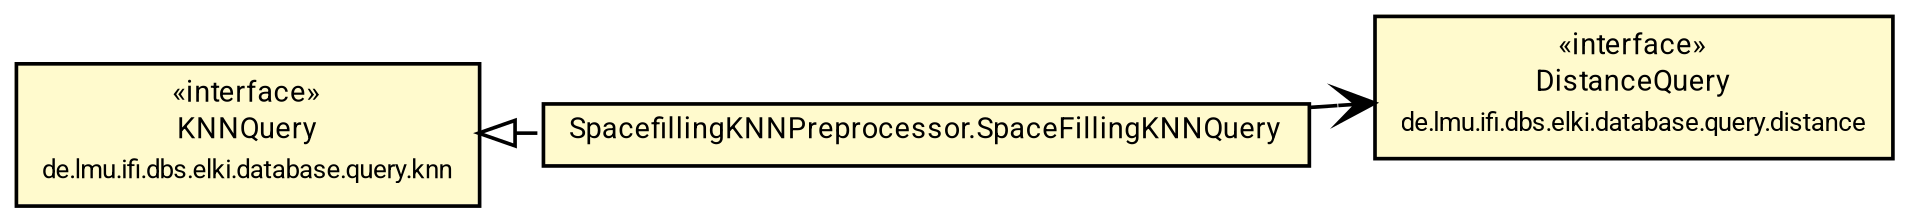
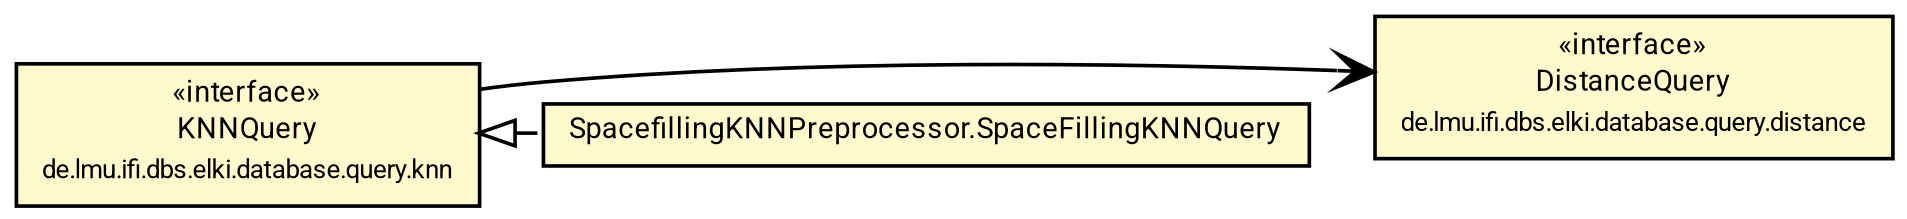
(1324, 106) -> (907, 65)
